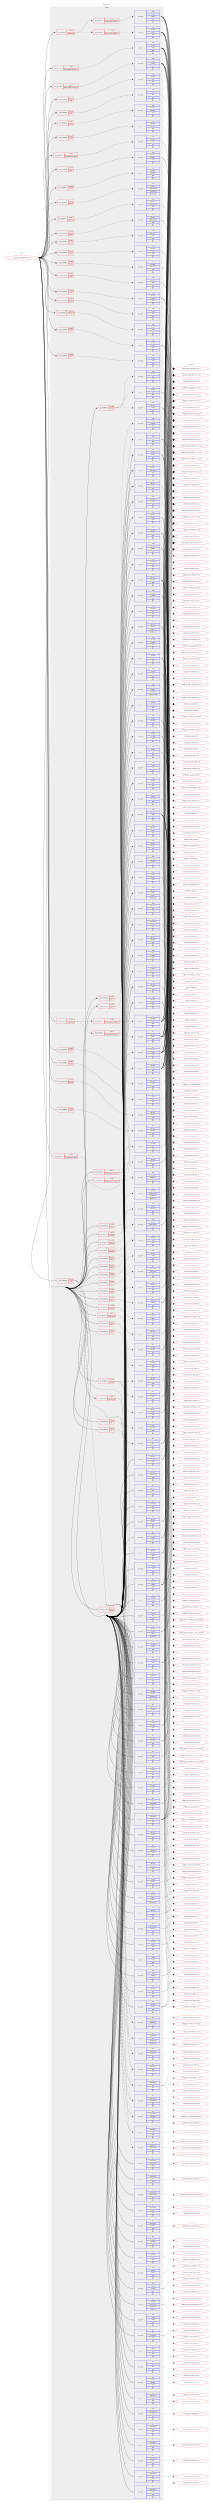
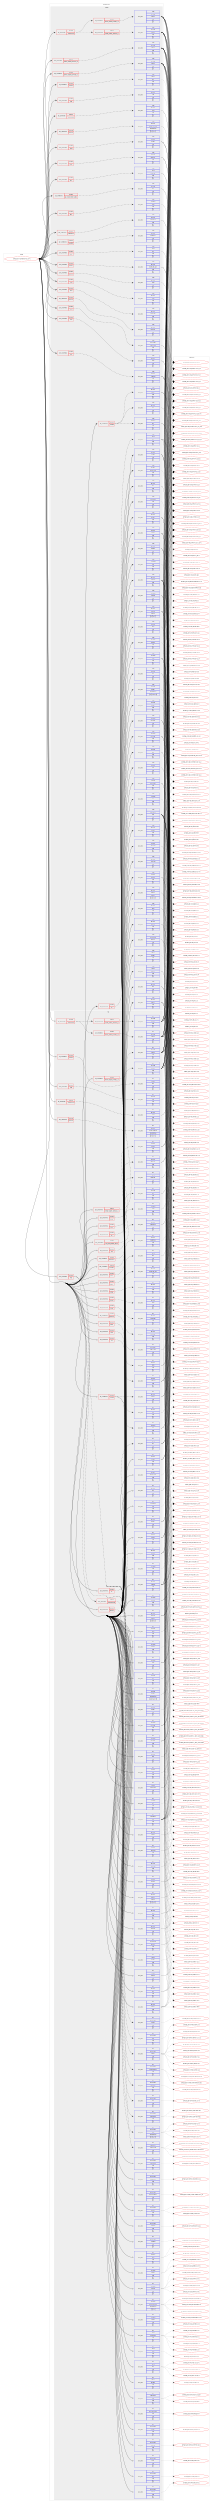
none -> (191, 969)
